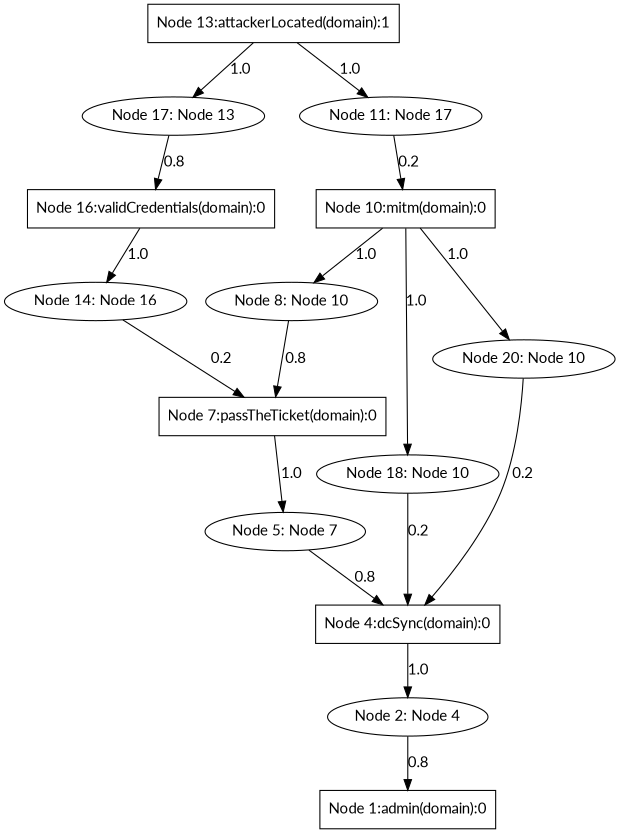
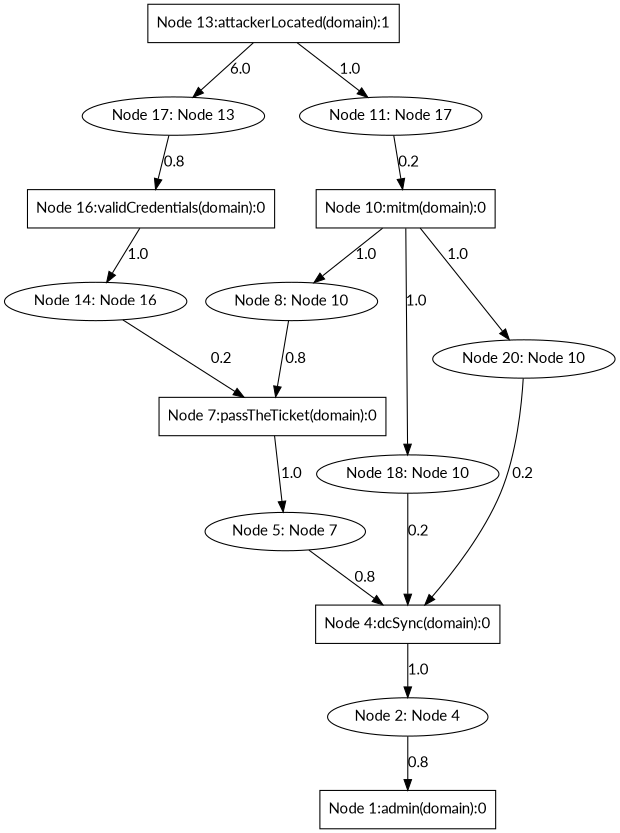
(241, 70) -> (241, 70)
